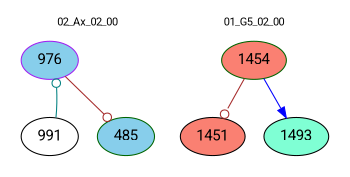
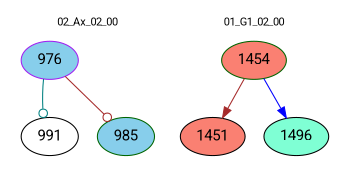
(255, 23) -> (255, 23)
(236, 93) -> (236, 93)
(57, 103) -> (43, 94)
(126, 137) -> (126, 137)
(296, 137) -> (296, 137)
